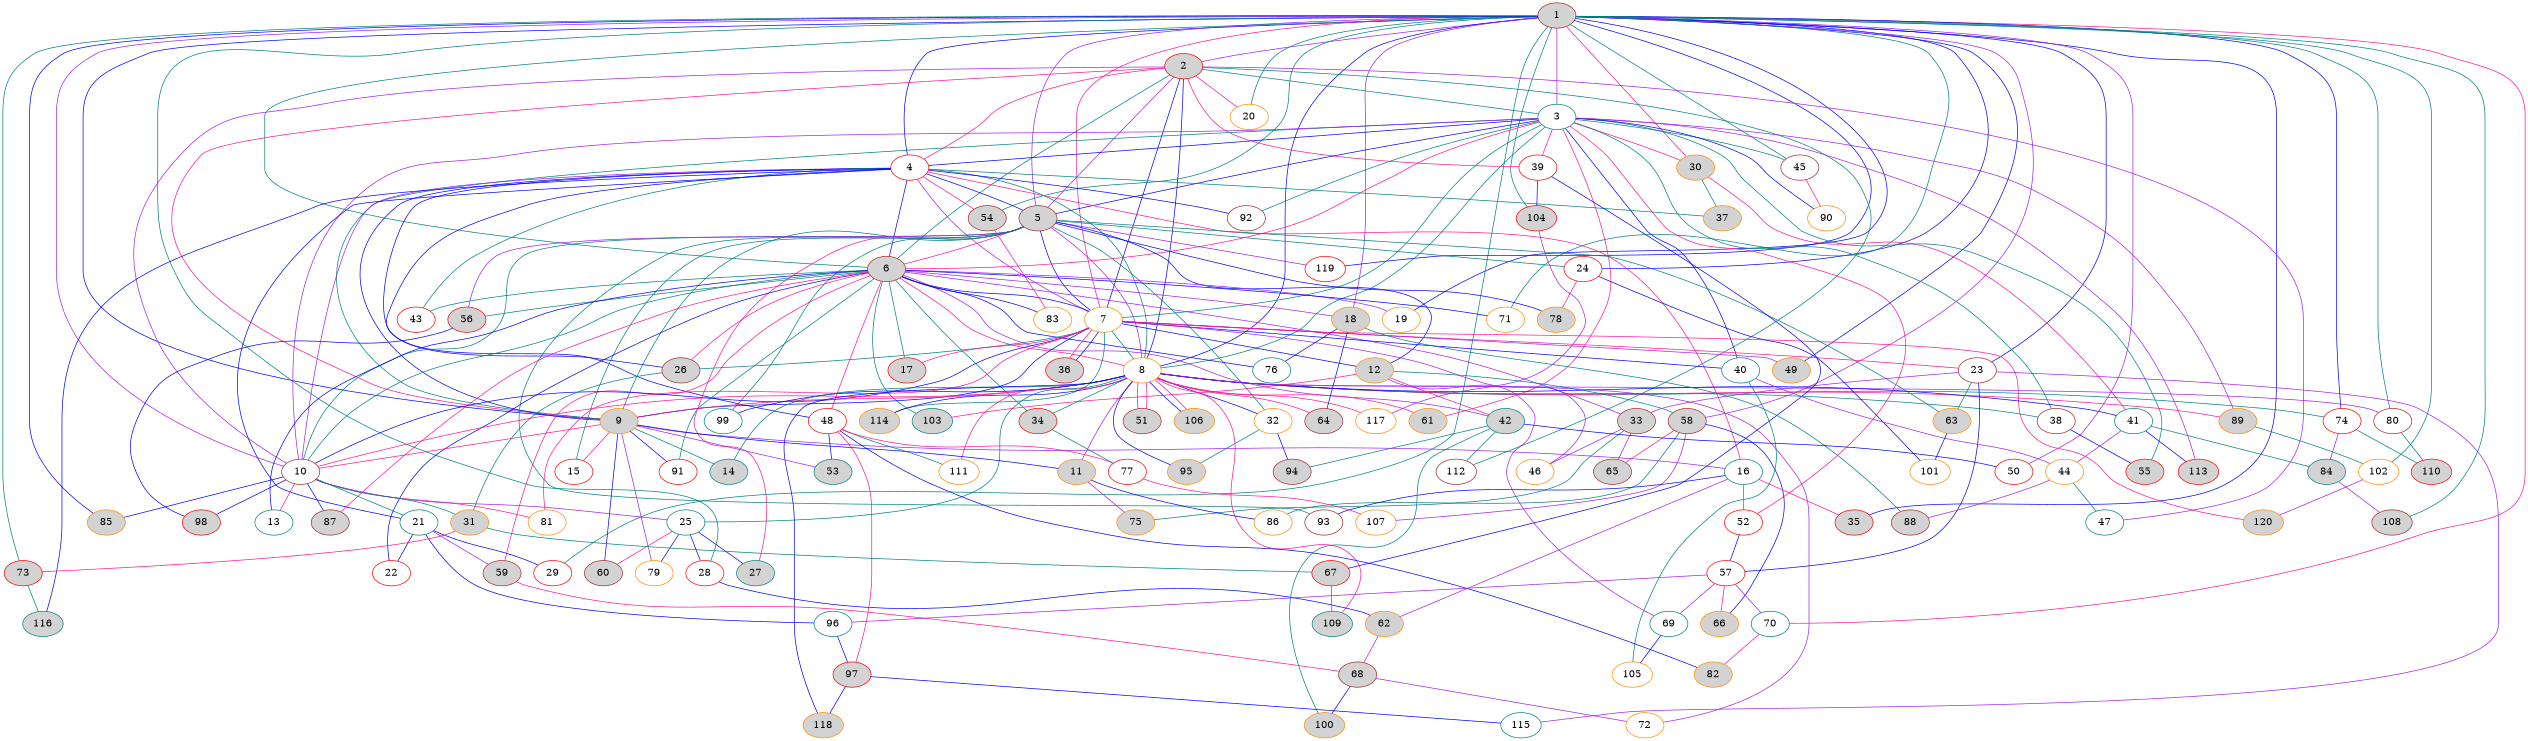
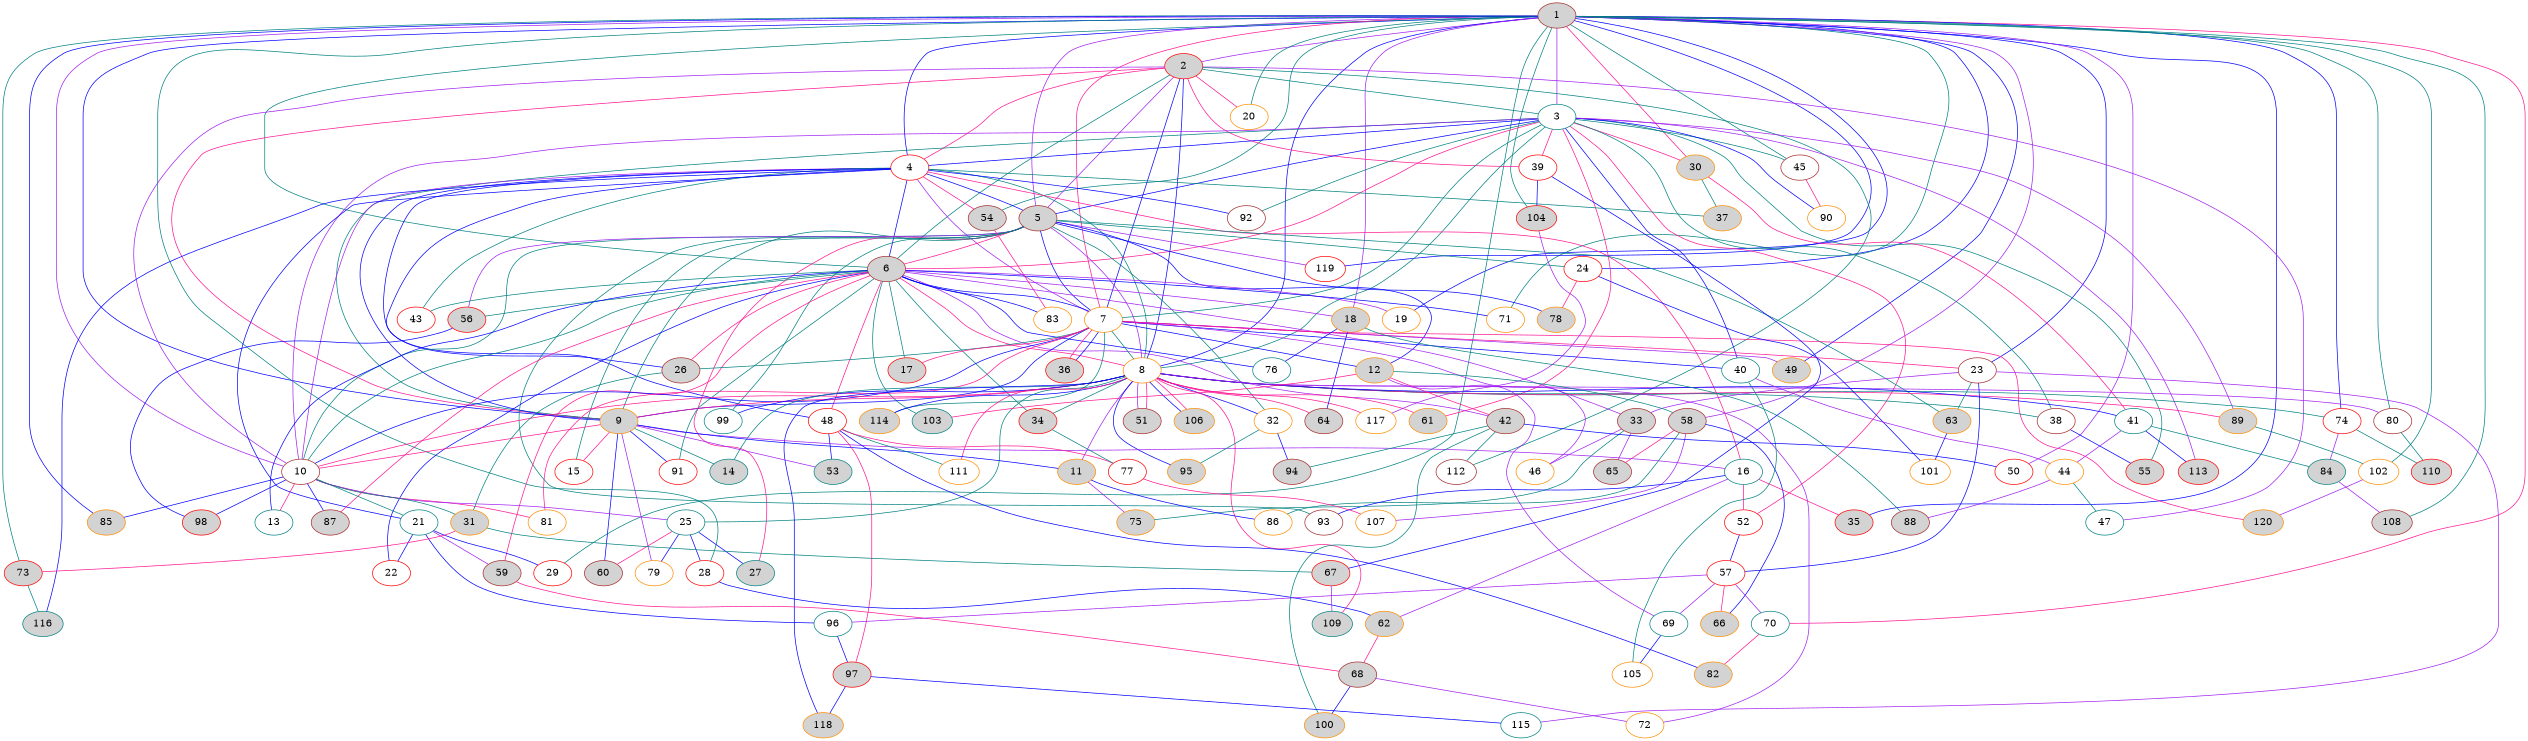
(1506, 421) -> (1506, 421)
